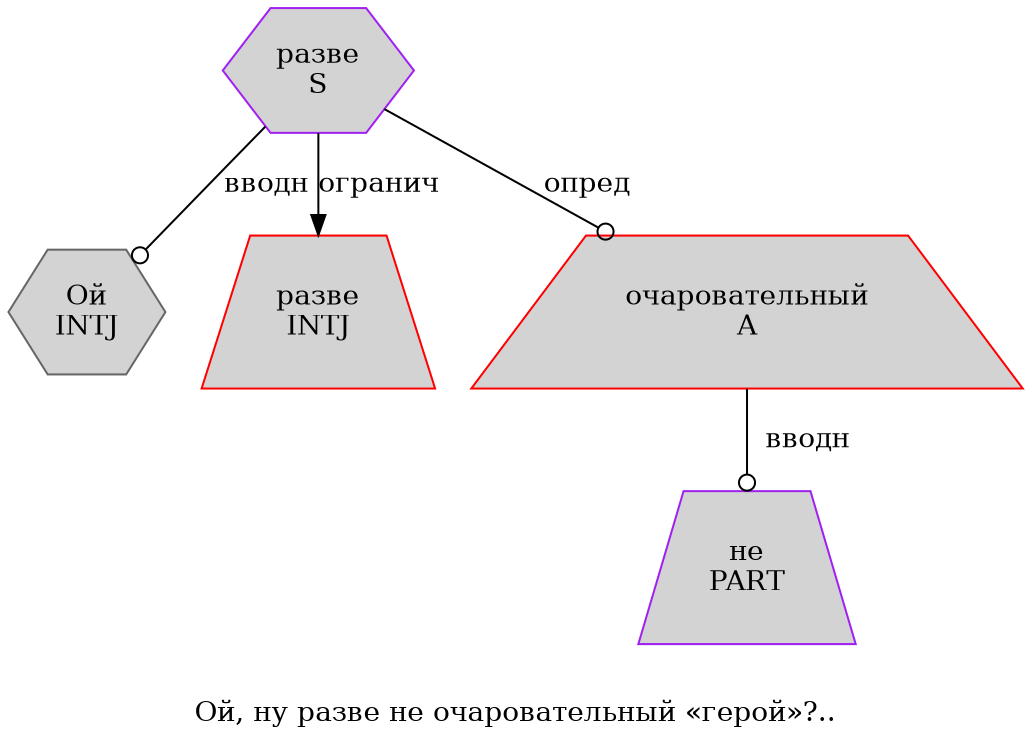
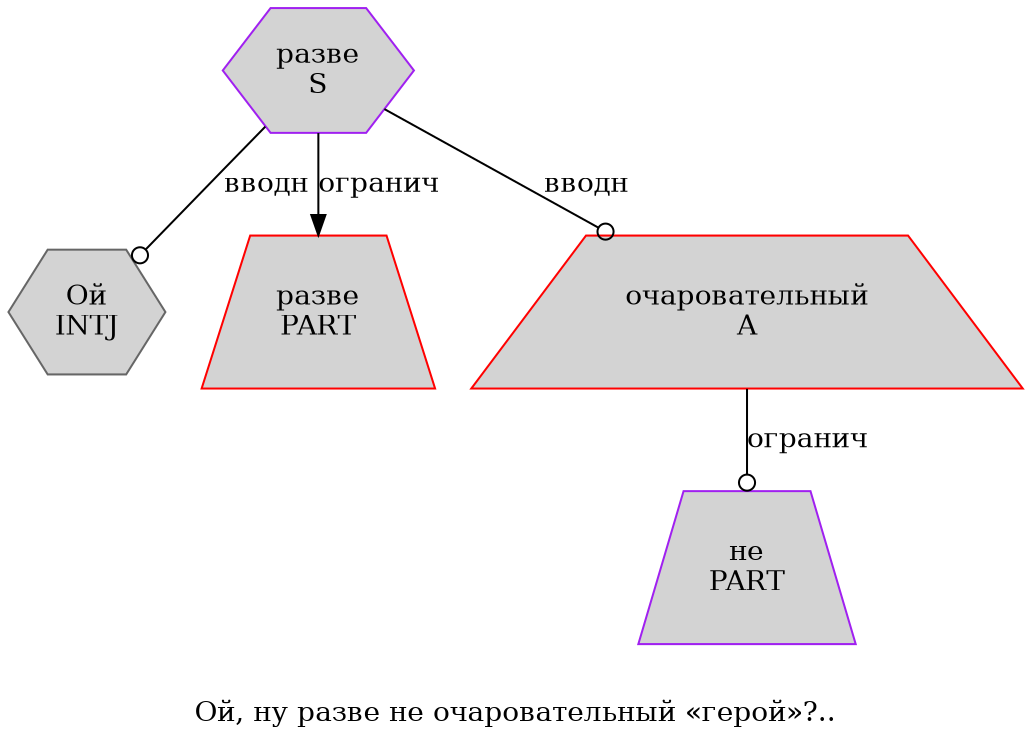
(587, 184) -> (587, 184)
(318, 312) -> (318, 312)
(808, 440) -> (808, 440)
